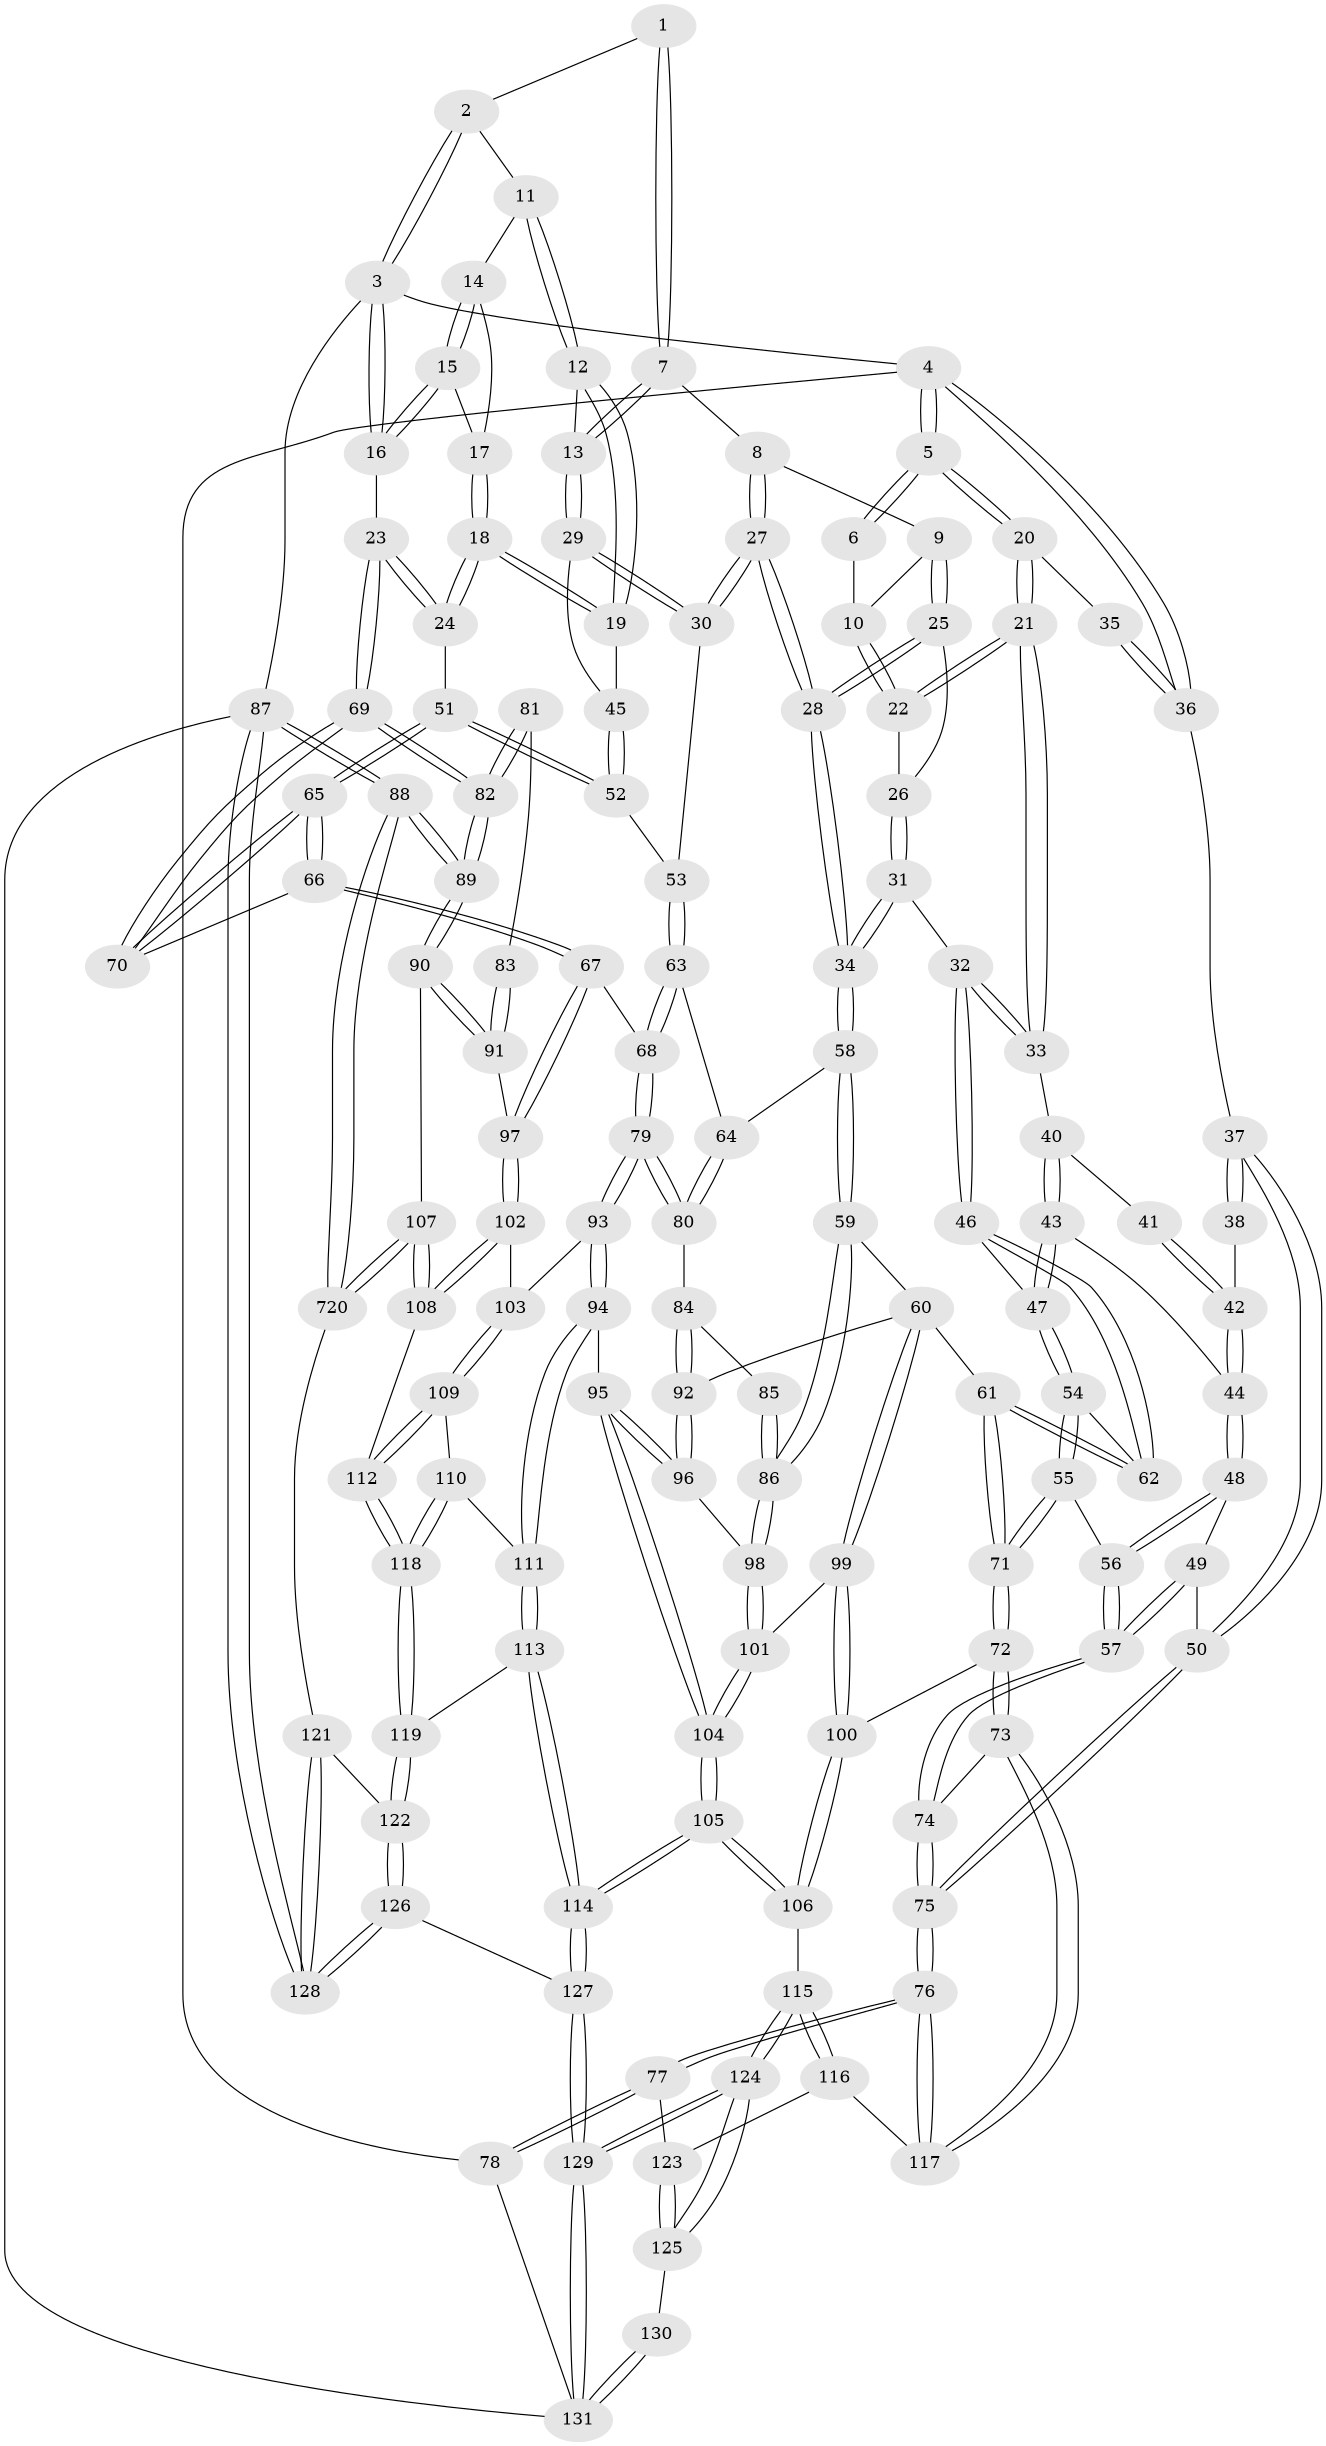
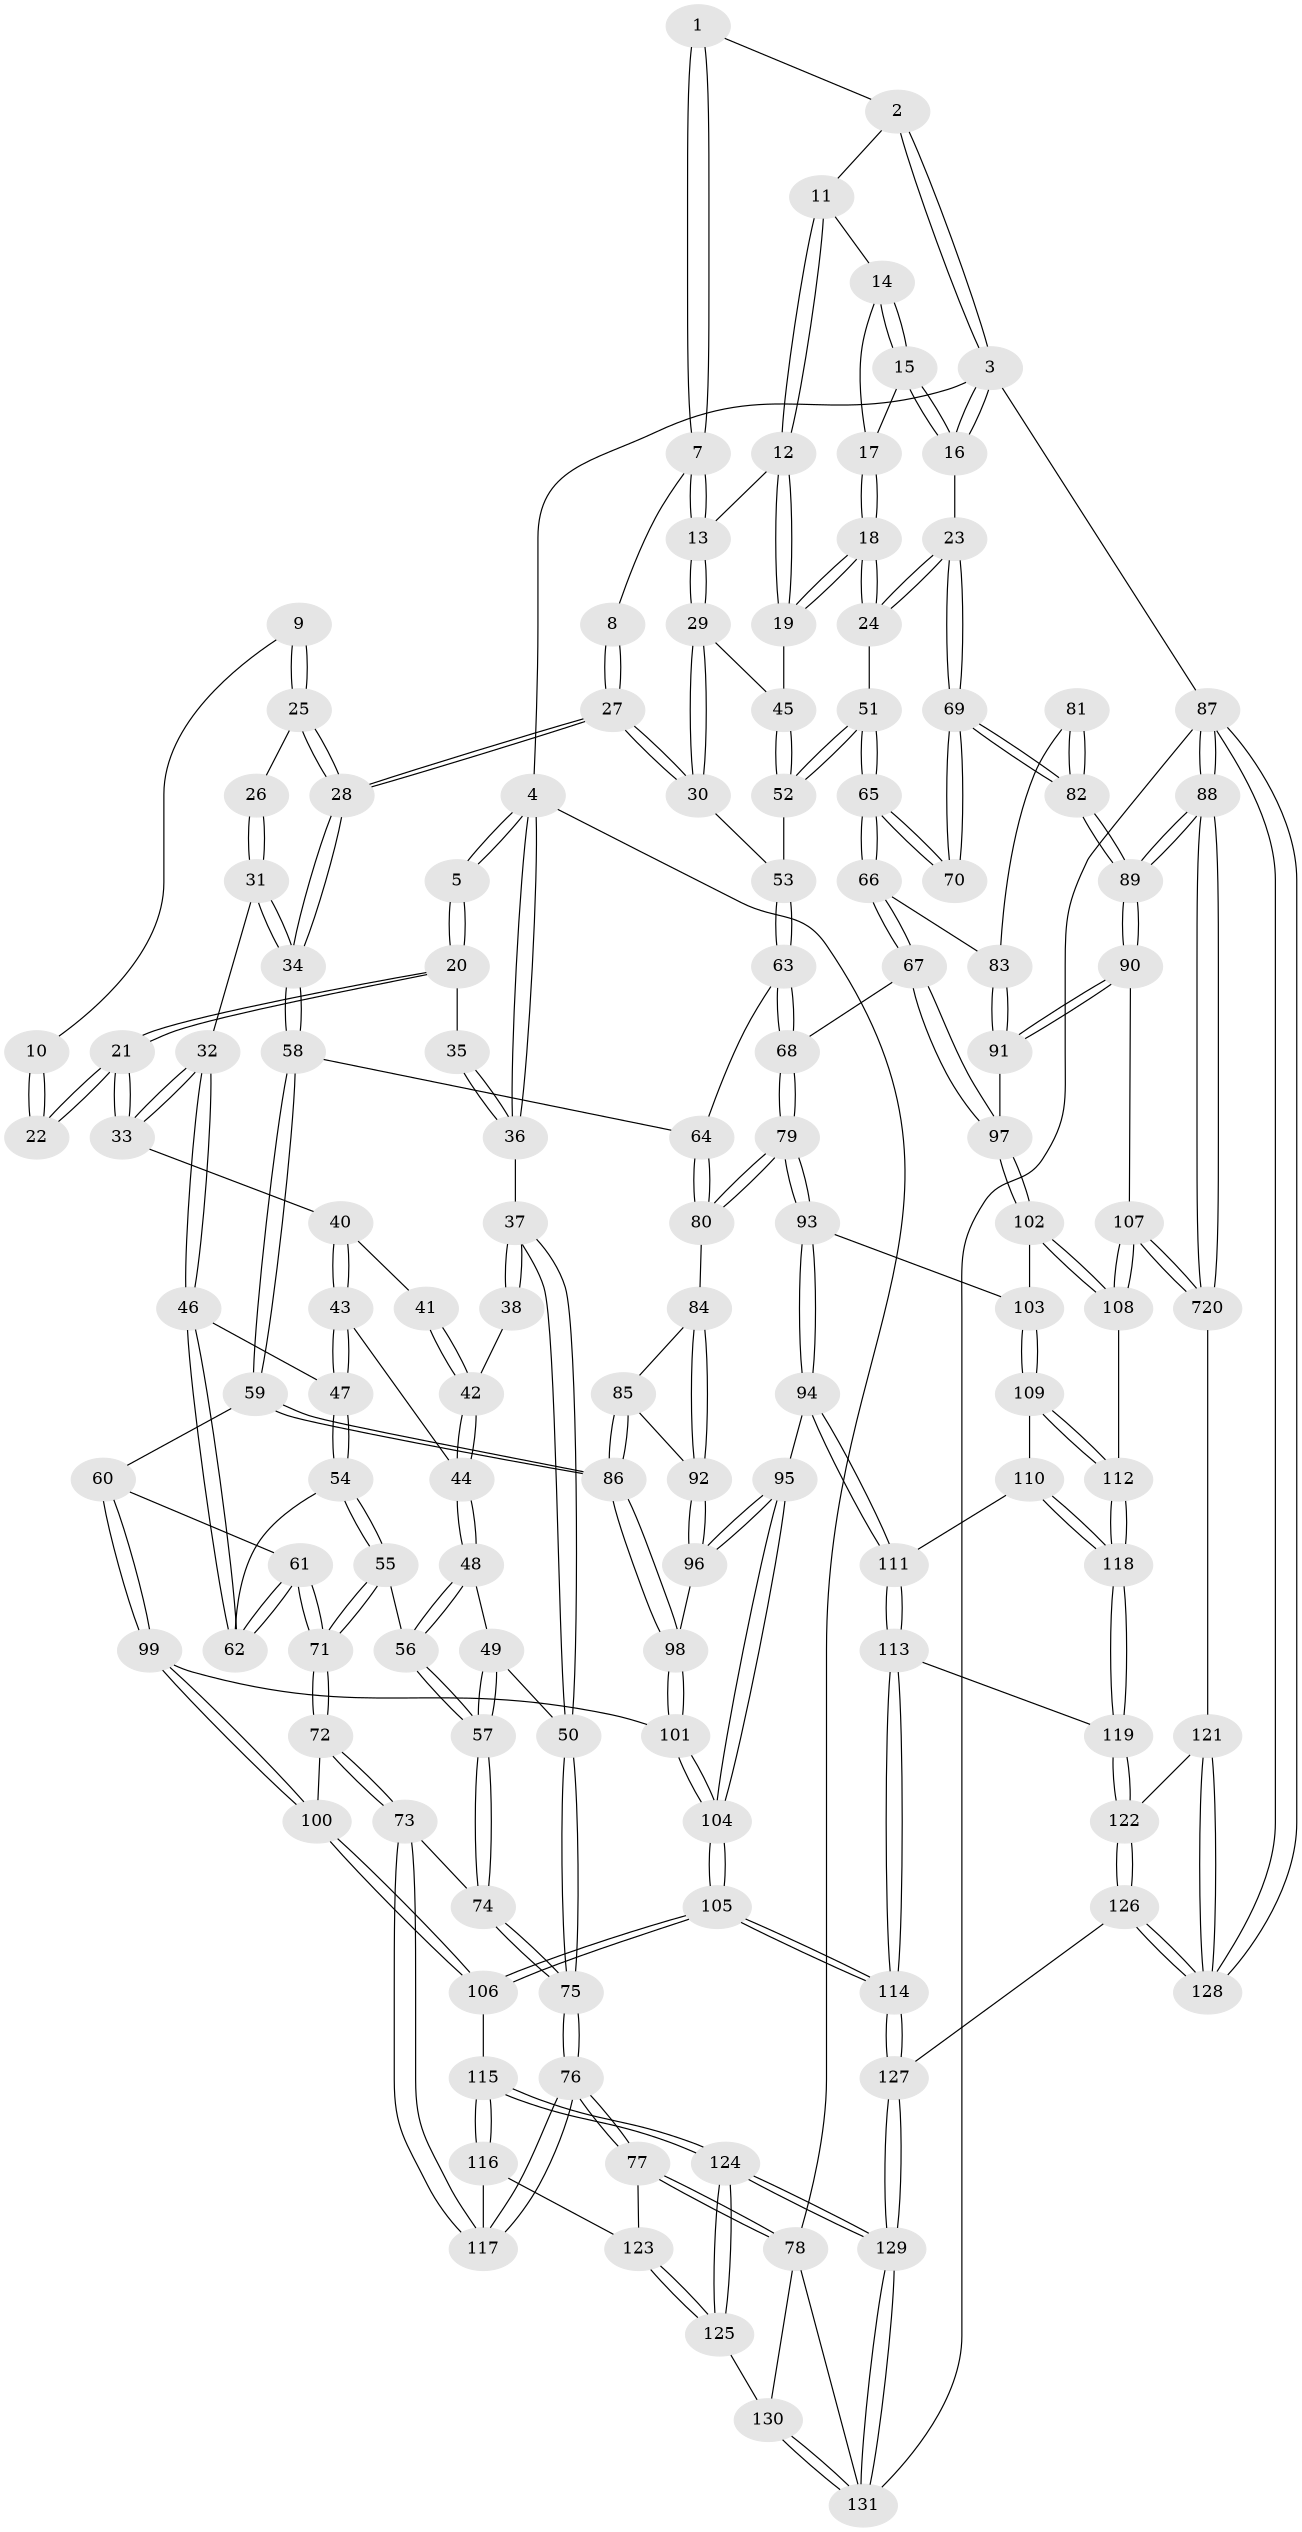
(849, 496) -> none
(854, 539) -> none
(899, 753) -> none
(216, 924) -> (935, 924)
(800, 1347) -> (661, 1437)
none -> (782, 2335)
